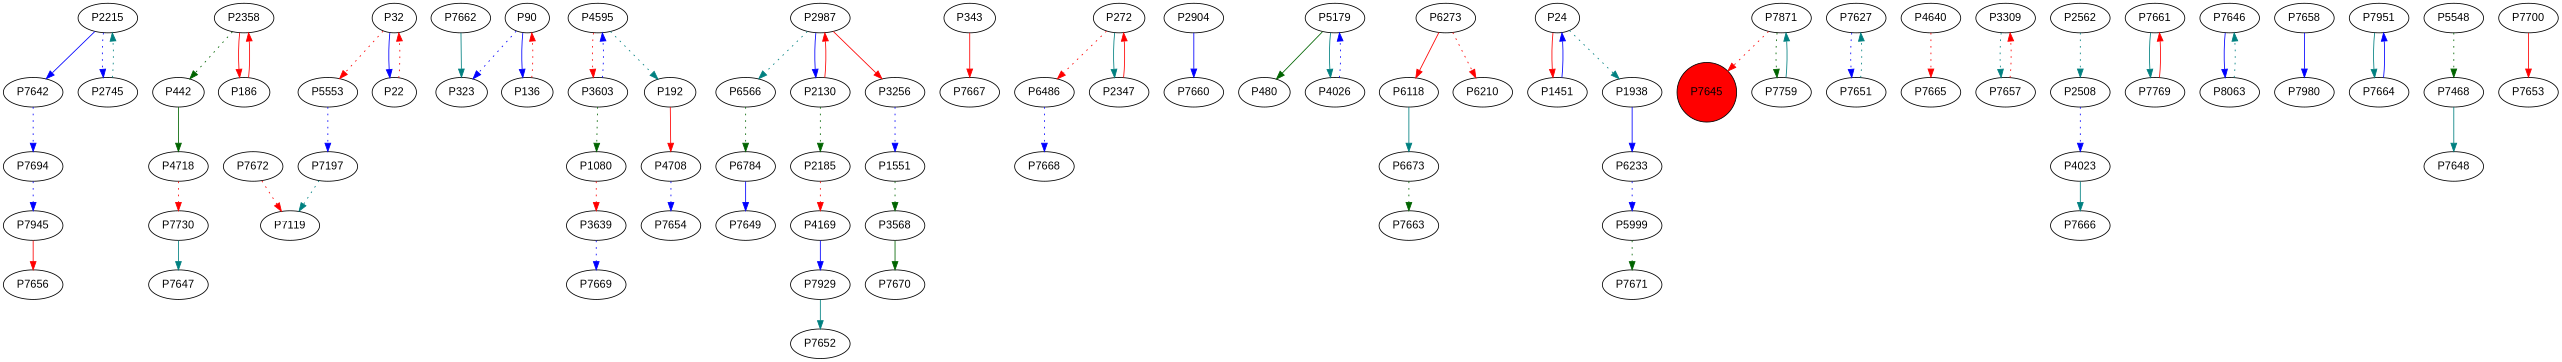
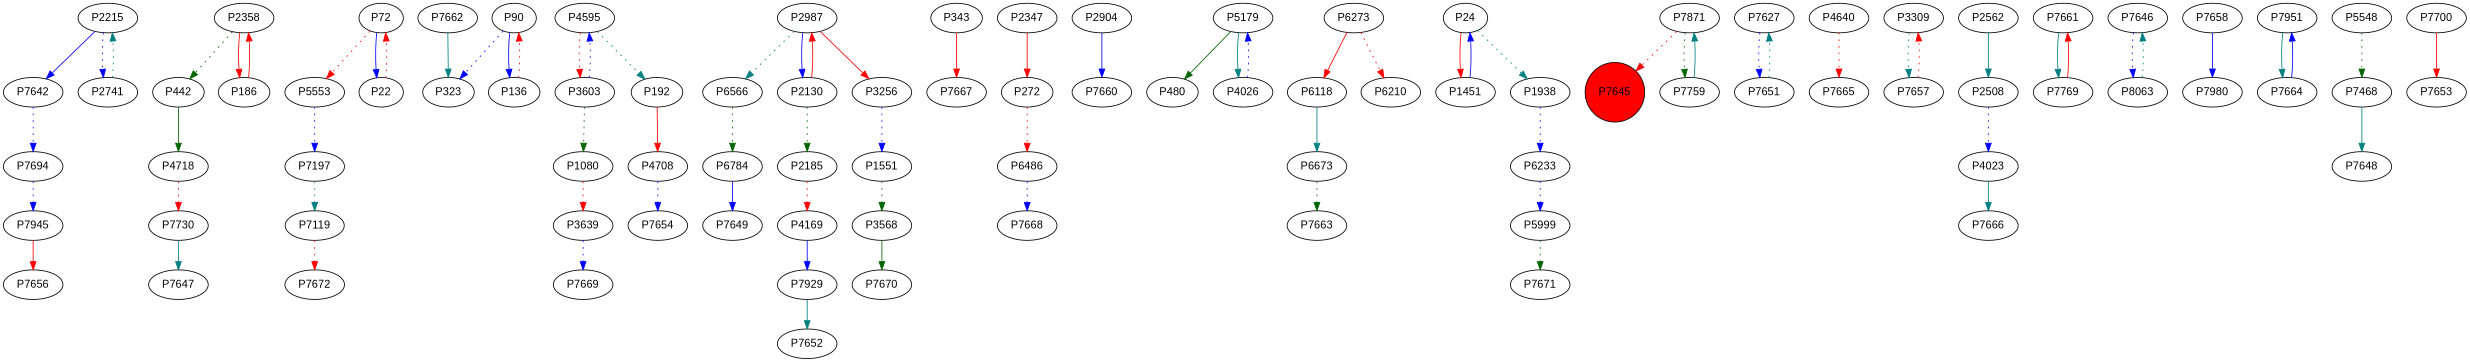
(394, 18) -> (381, 18)
(1114, 51) -> none
(2080, 51) -> (1988, 51)
(2224, 51) -> (2132, 51)
(108, 92) -> (108, 92)
(1632, 125) -> (1540, 125)
(269, 193) -> (315, 251)
